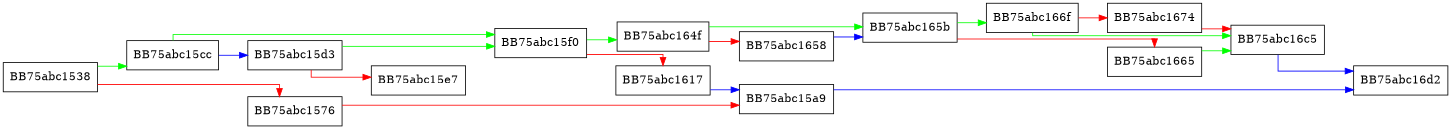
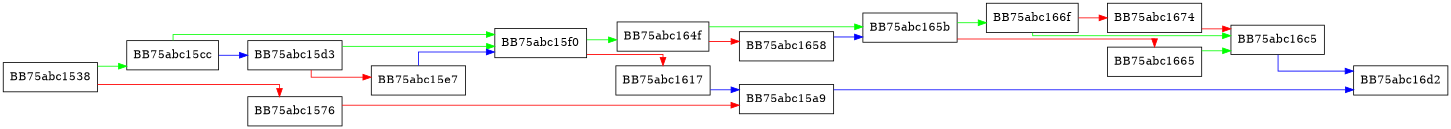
none -> (446, 52)
